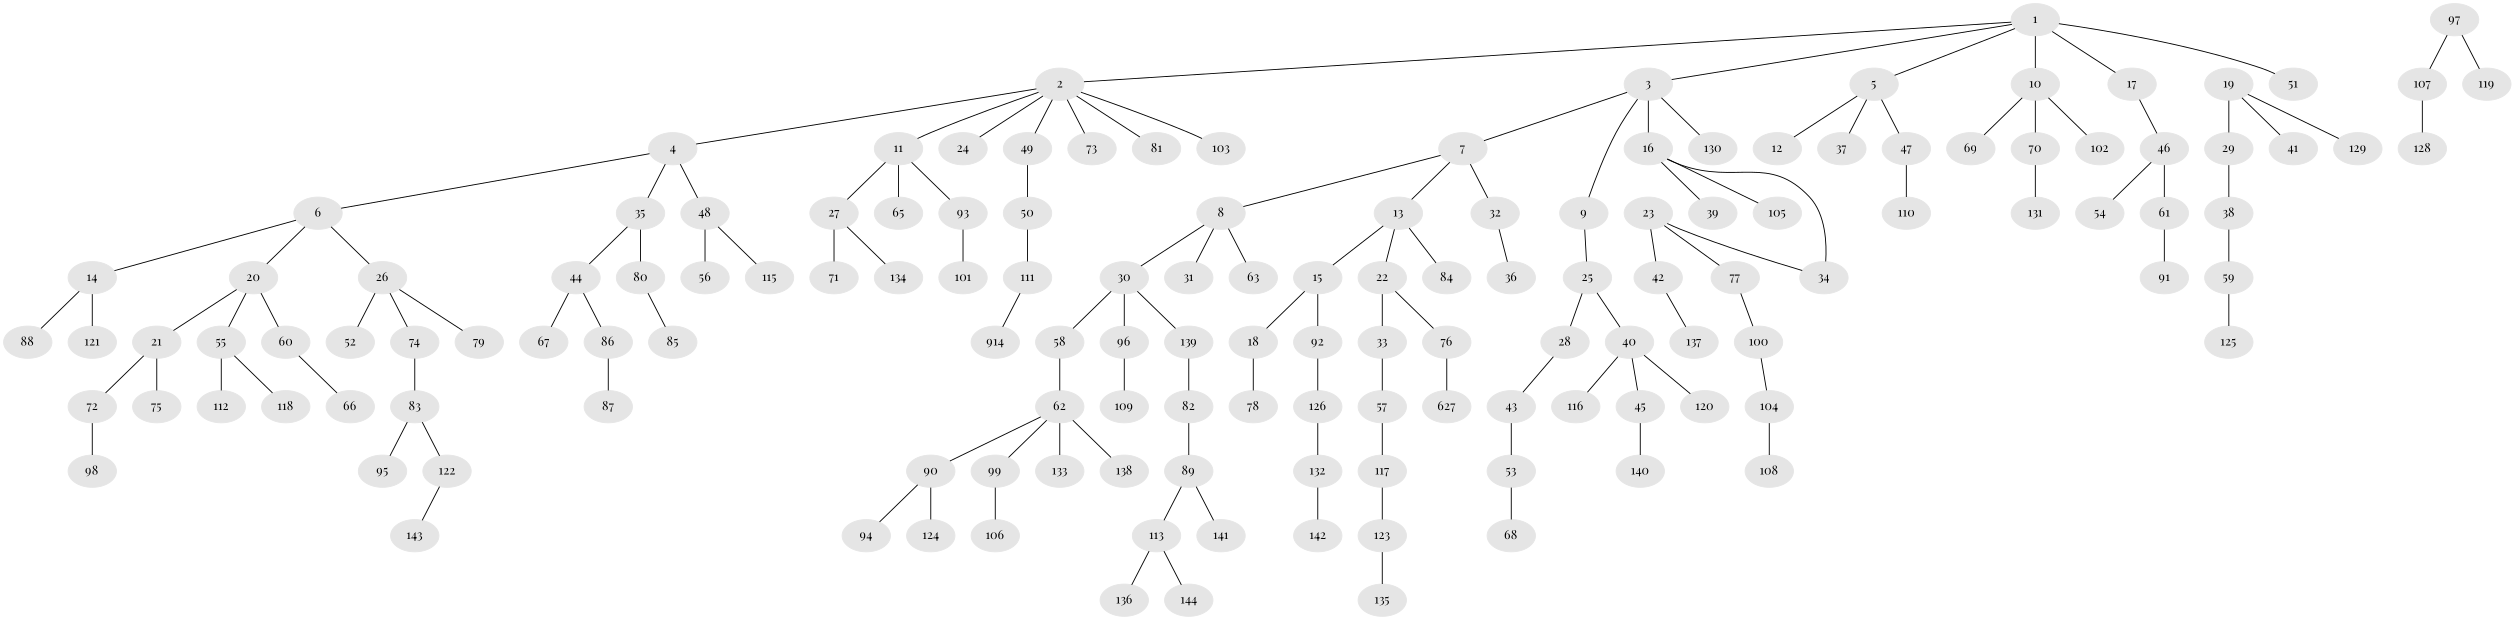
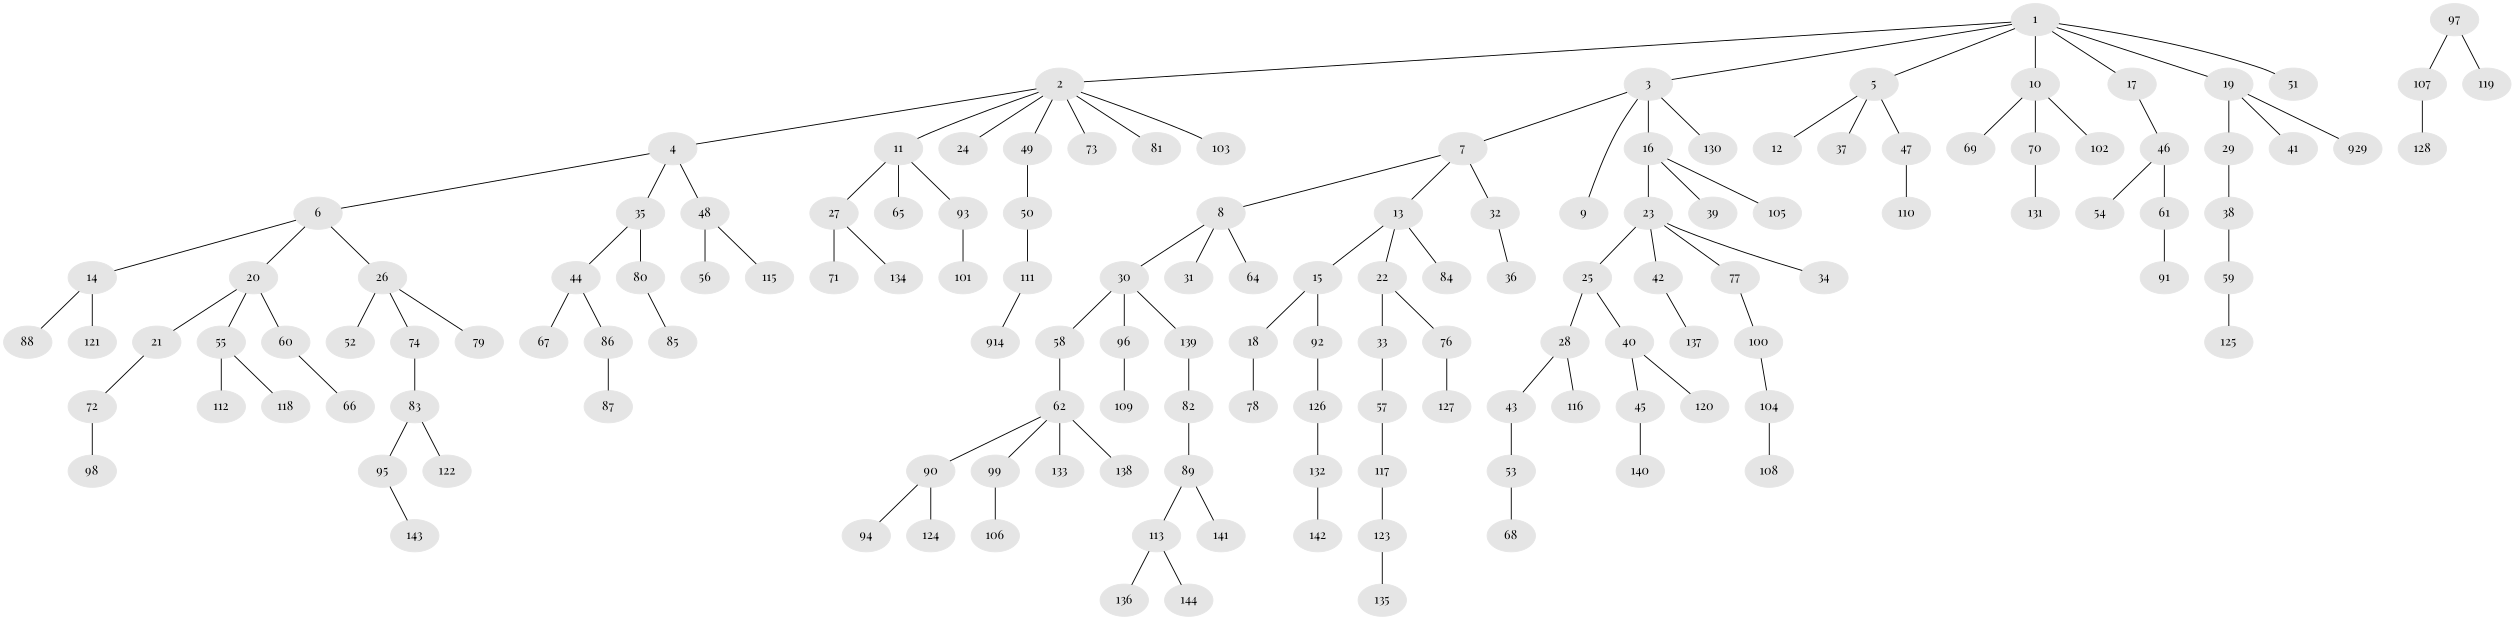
none -> (2132, 52)
(2358, 149) -> (2358, 149)
(1775, 175) -> (1648, 181)
(1586, 246) -> (1618, 245)
(1253, 278) -> (1253, 278)
(1603, 374) -> (1570, 374)
(157, 407) -> none
(1447, 407) -> (1447, 407)
(431, 503) -> (399, 503)
